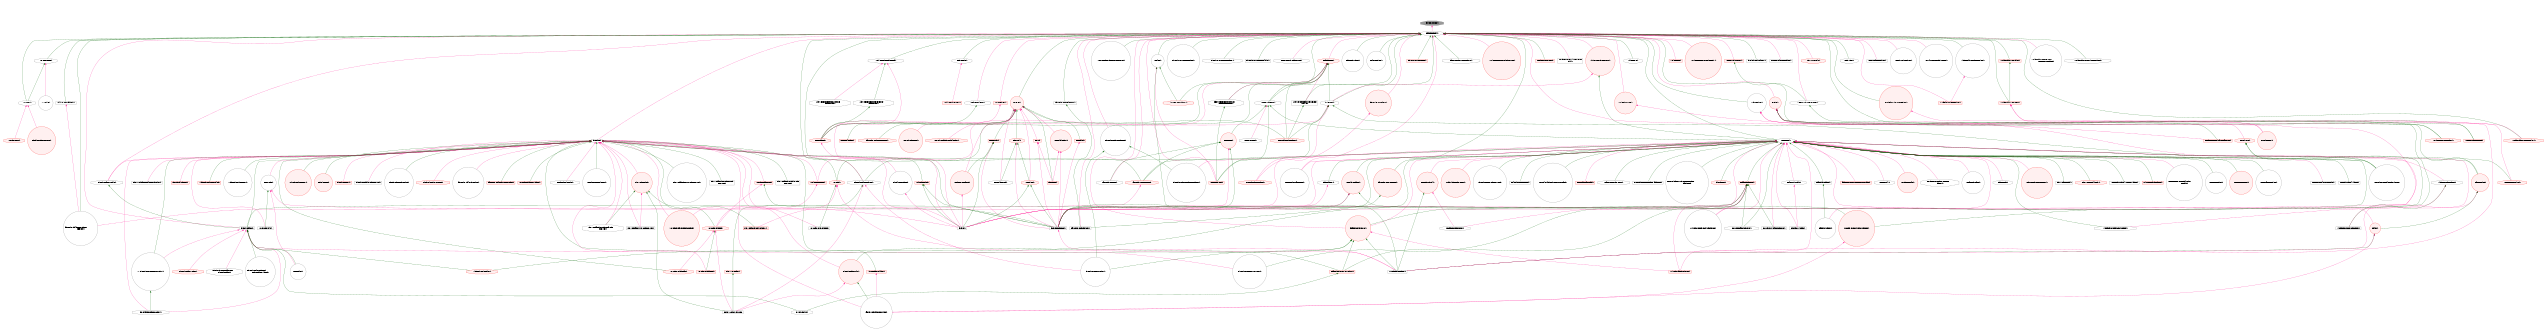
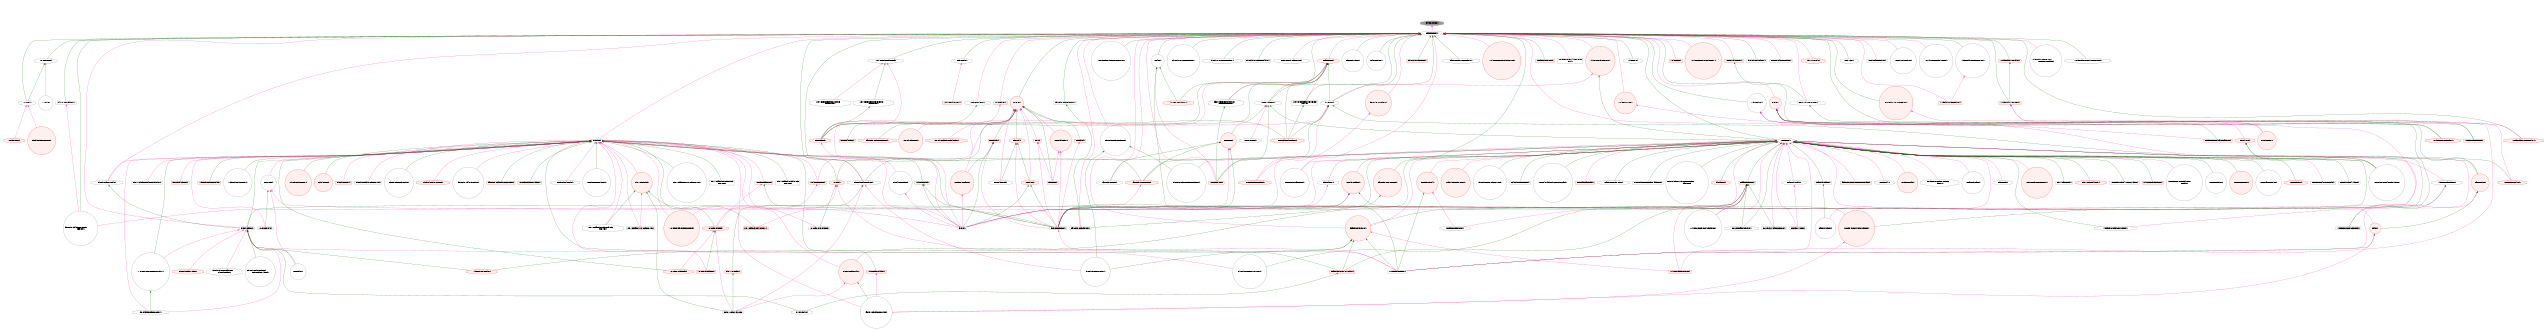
none -> (2296, 183)
